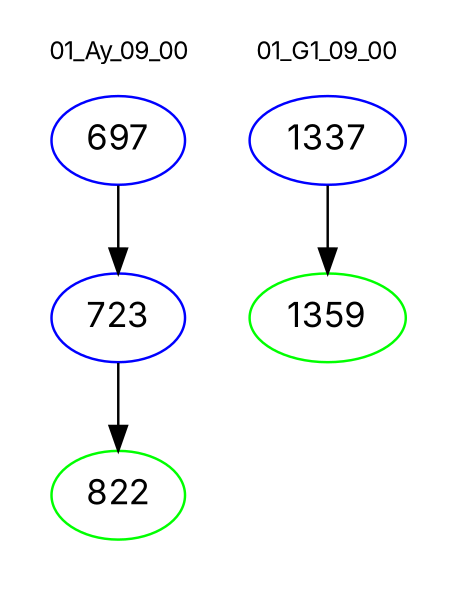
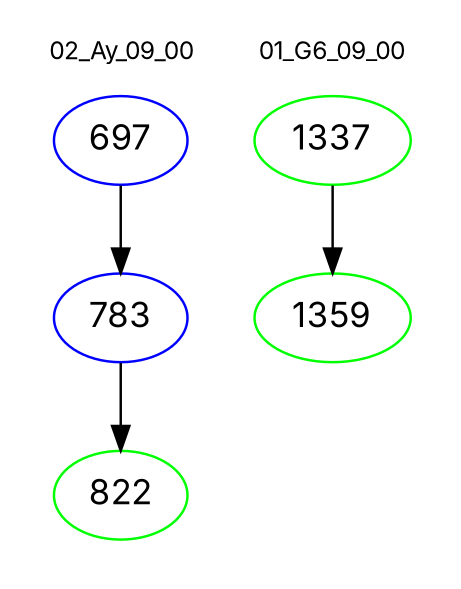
(119, 53) -> (122, 53)
(328, 53) -> (333, 53)
(328, 140) -> (333, 140)
(118, 318) -> (121, 318)
